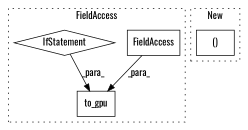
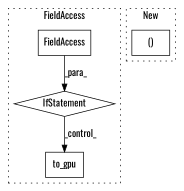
(127, 71) -> (65, 70)
(93, 73) -> (81, 134)
